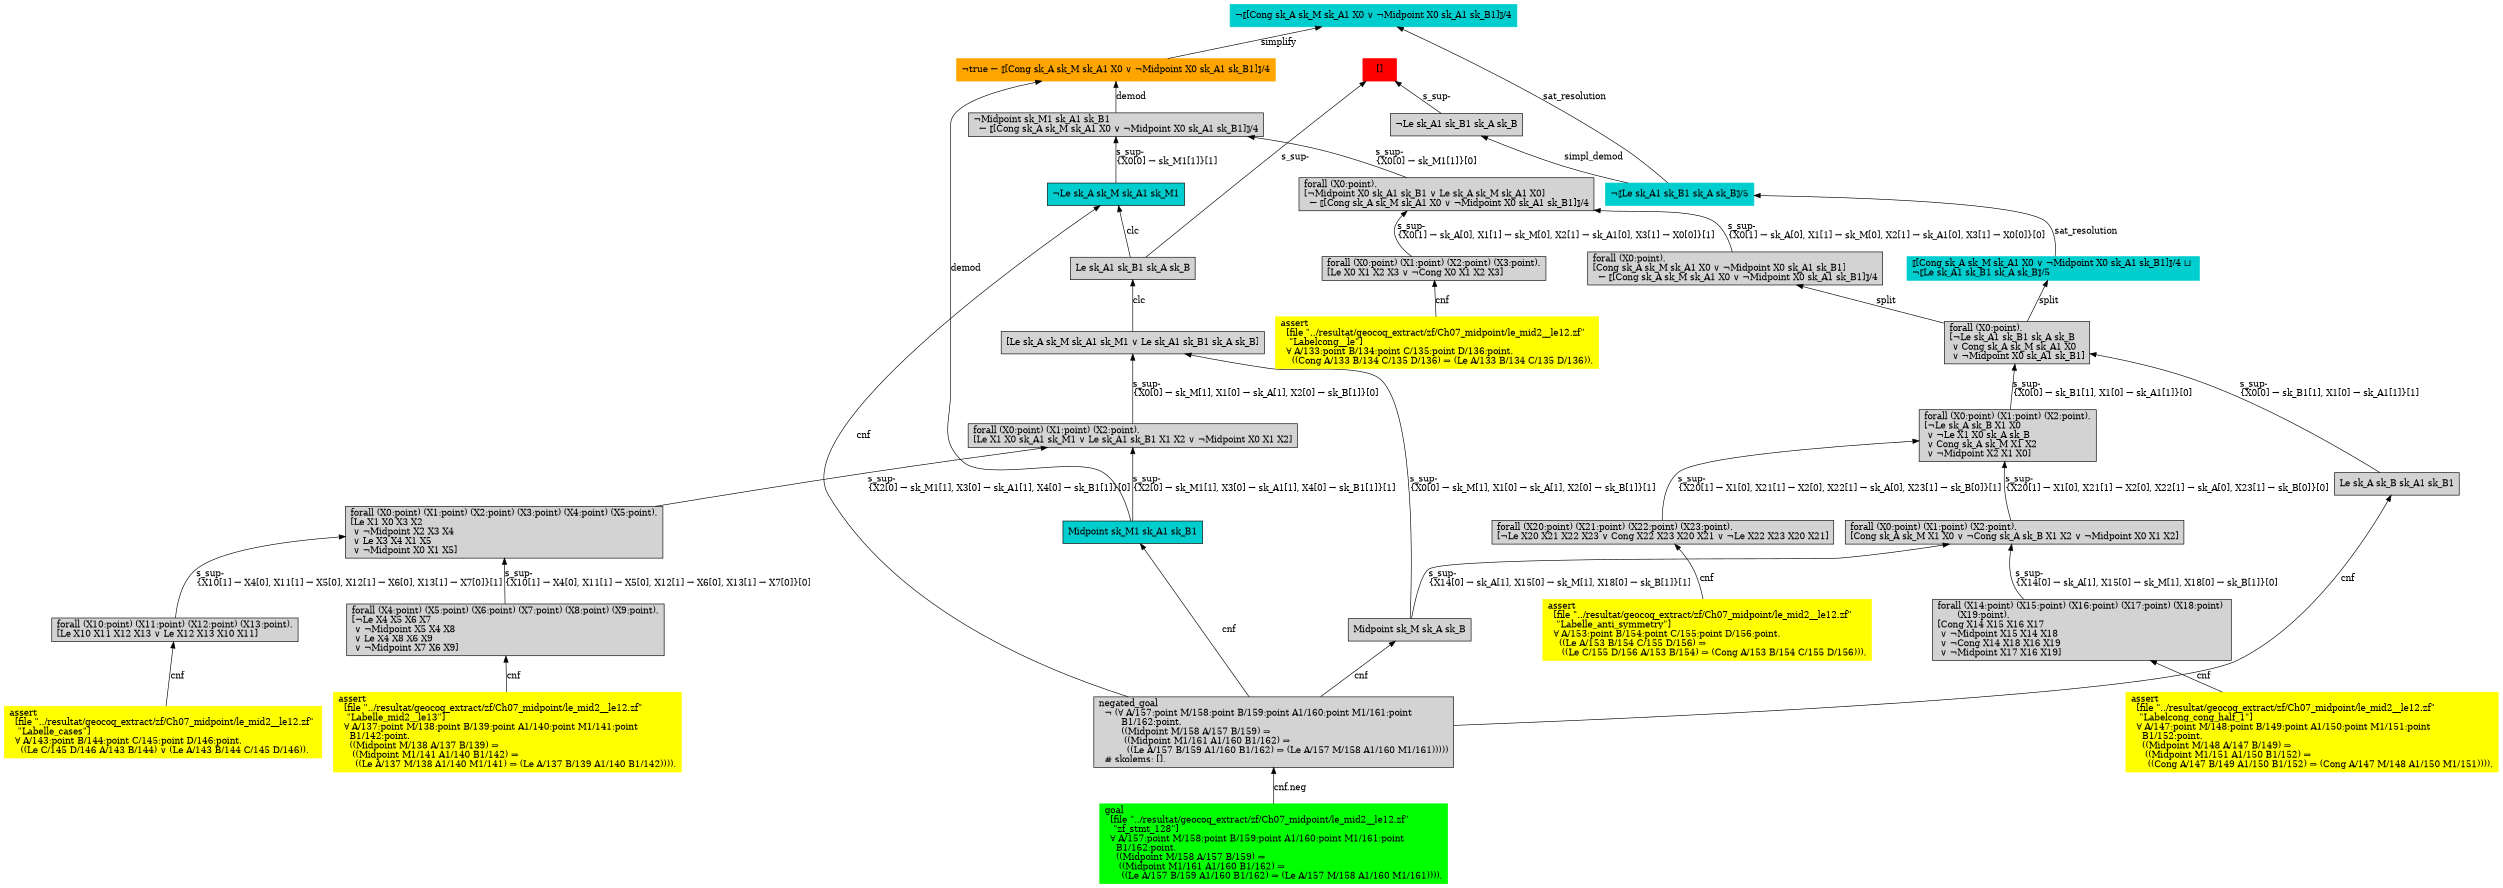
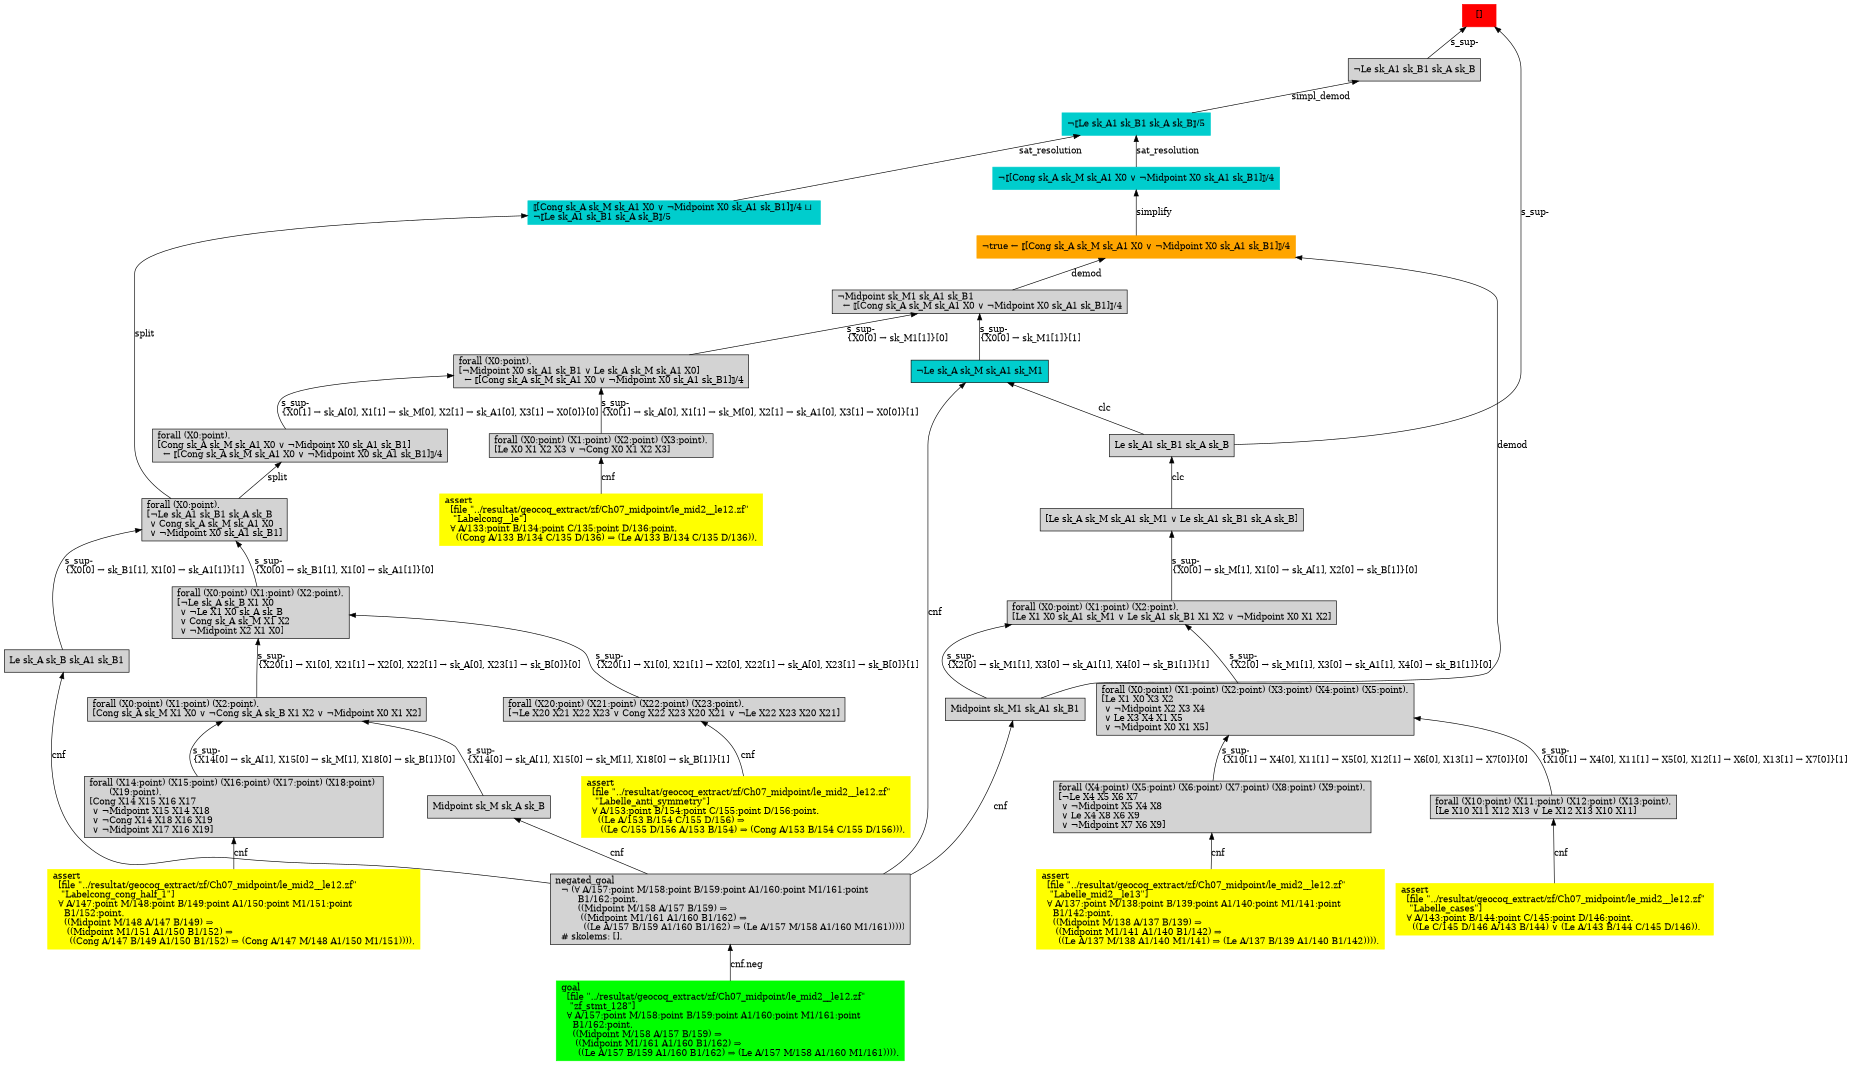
(1540, 98) -> (1136, 154)
(1394, 402) -> none
(1133, 532) -> (1015, 709)
